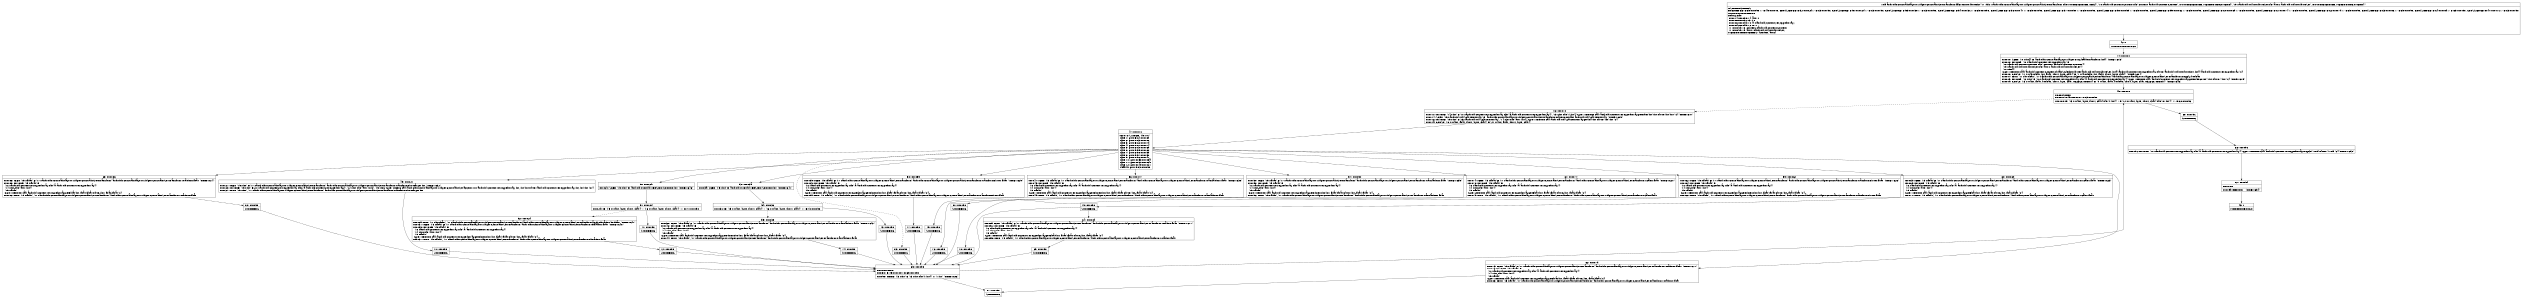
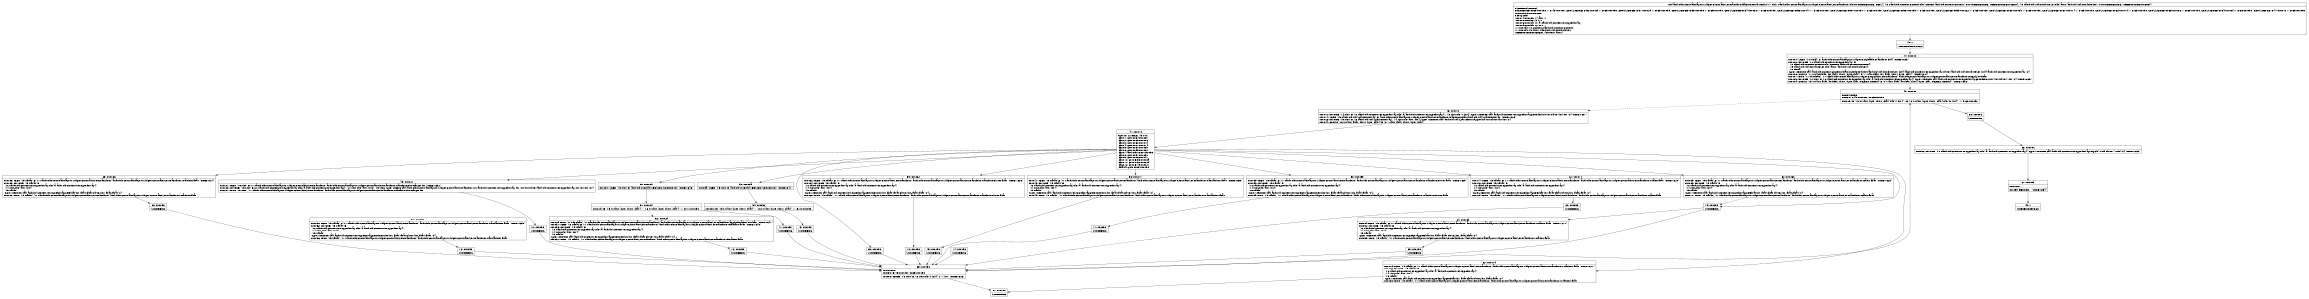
(1135, 153) -> (1136, 153)
(870, 159) -> (860, 160)
(1220, 164) -> (1624, 160)
(822, 183) -> (1266, 183)
(768, 229) -> none
(885, 270) -> (889, 270)
